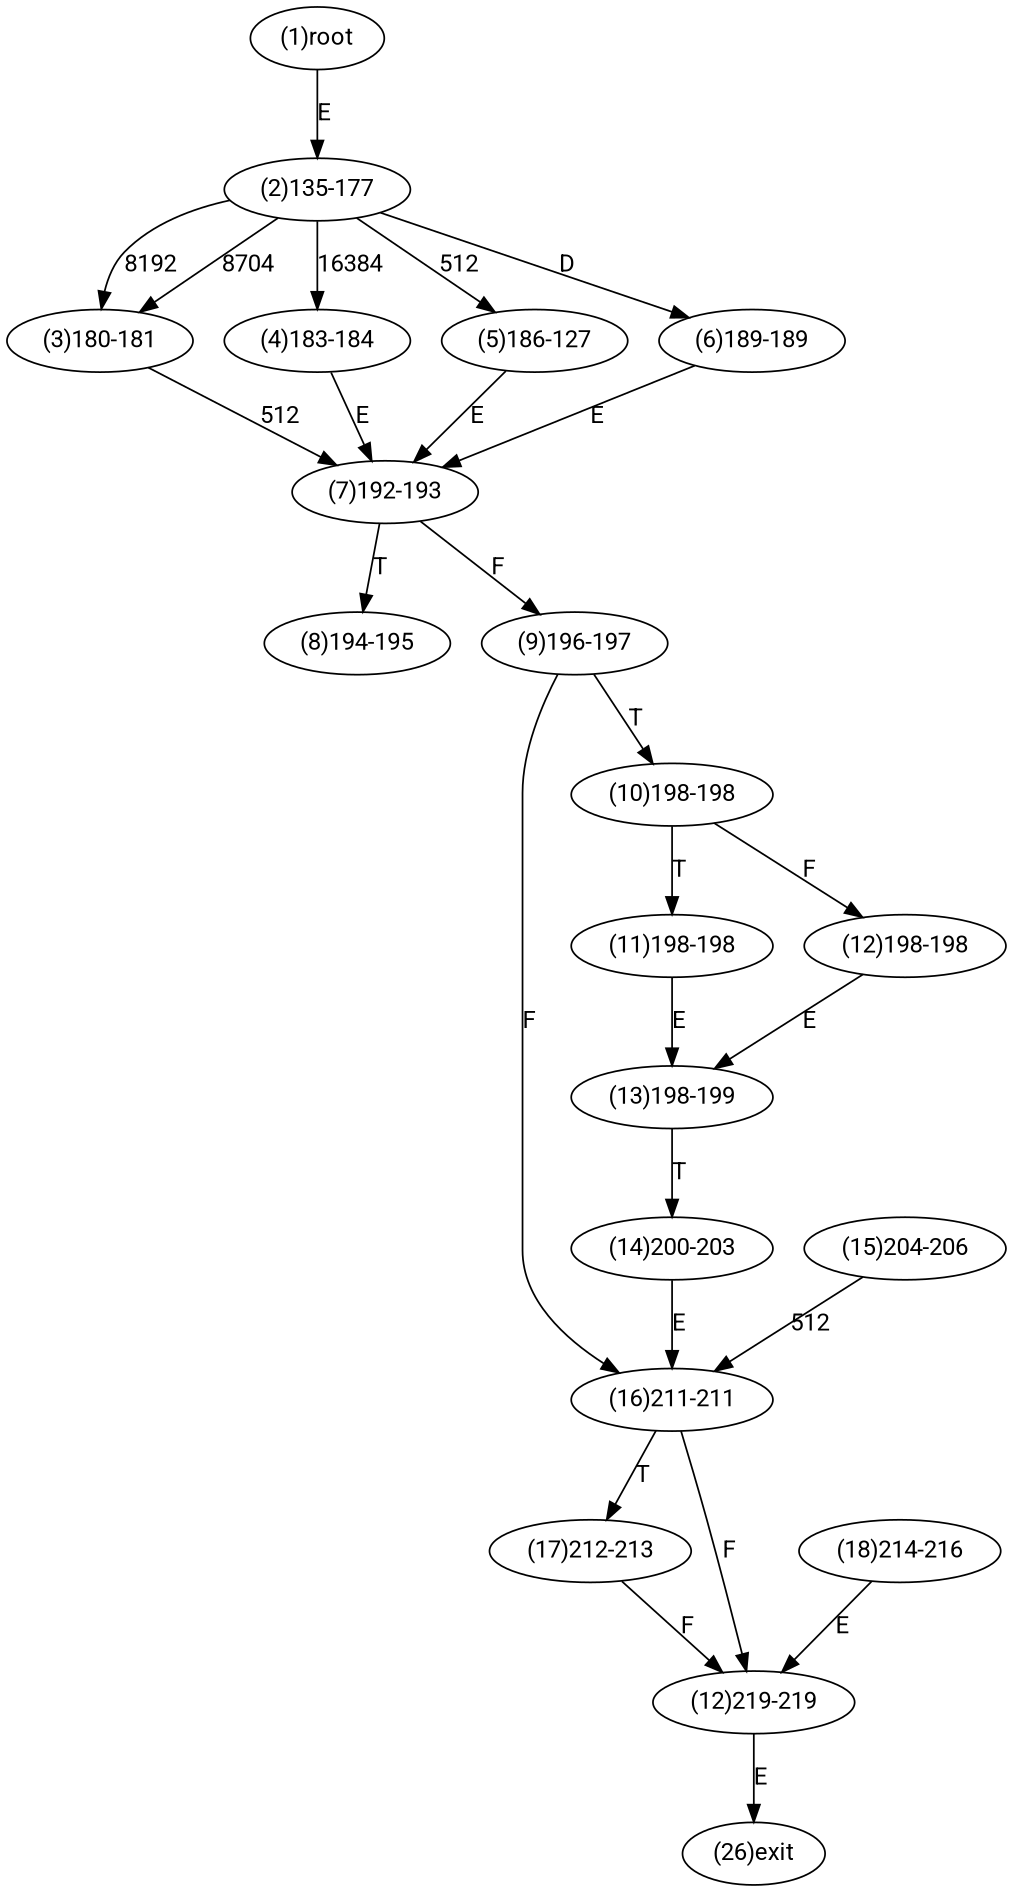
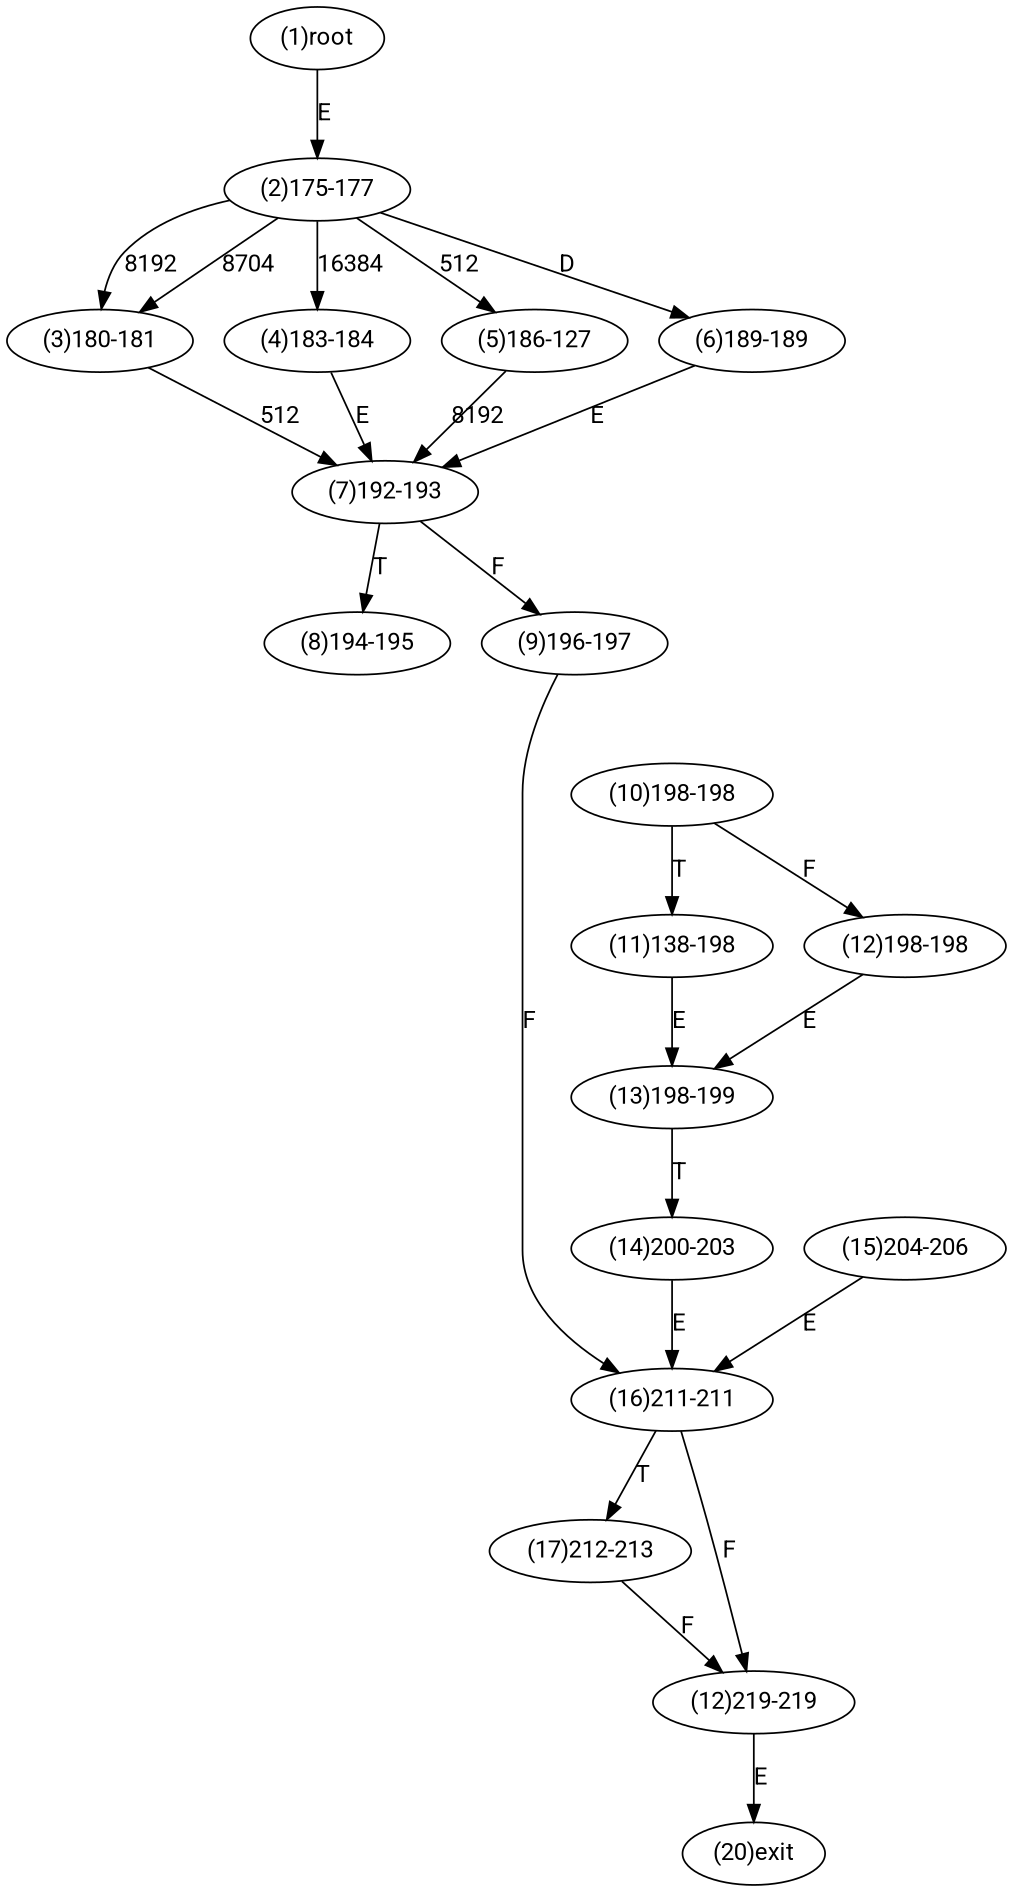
(317, 190) -> (317, 190)
(478, 416) -> (478, 416)
(618, 712) -> none
(672, 946) -> (672, 946)
(810, 1324) -> (810, 1324)
(900, 1551) -> none
(754, 1854) -> (754, 1854)
